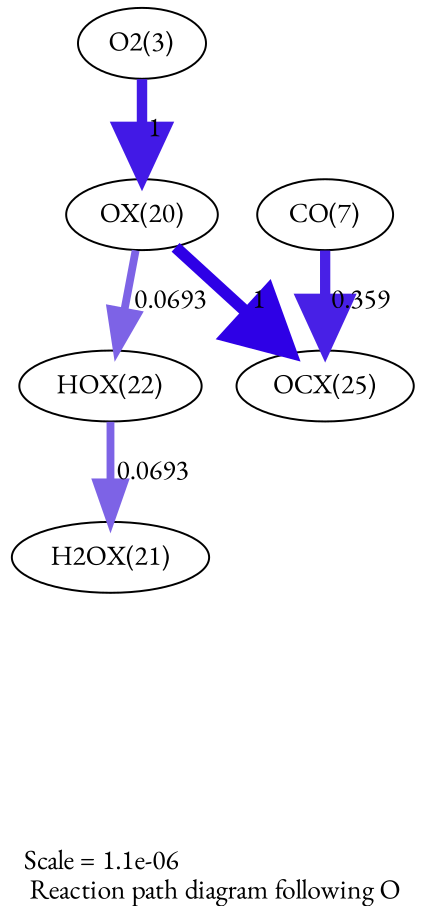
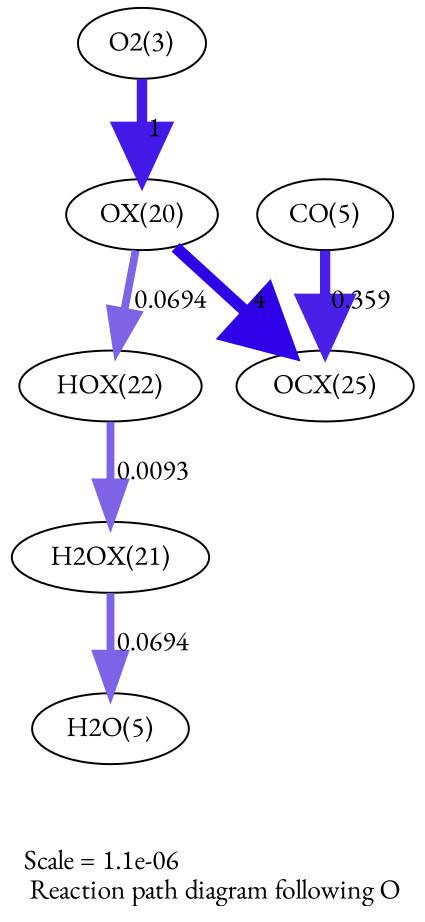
(325, 215) -> (325, 215)
(168, 300) -> (168, 300)
(256, 300) -> (256, 300)
(150, 472) -> (150, 472)
none -> (110, 729)
